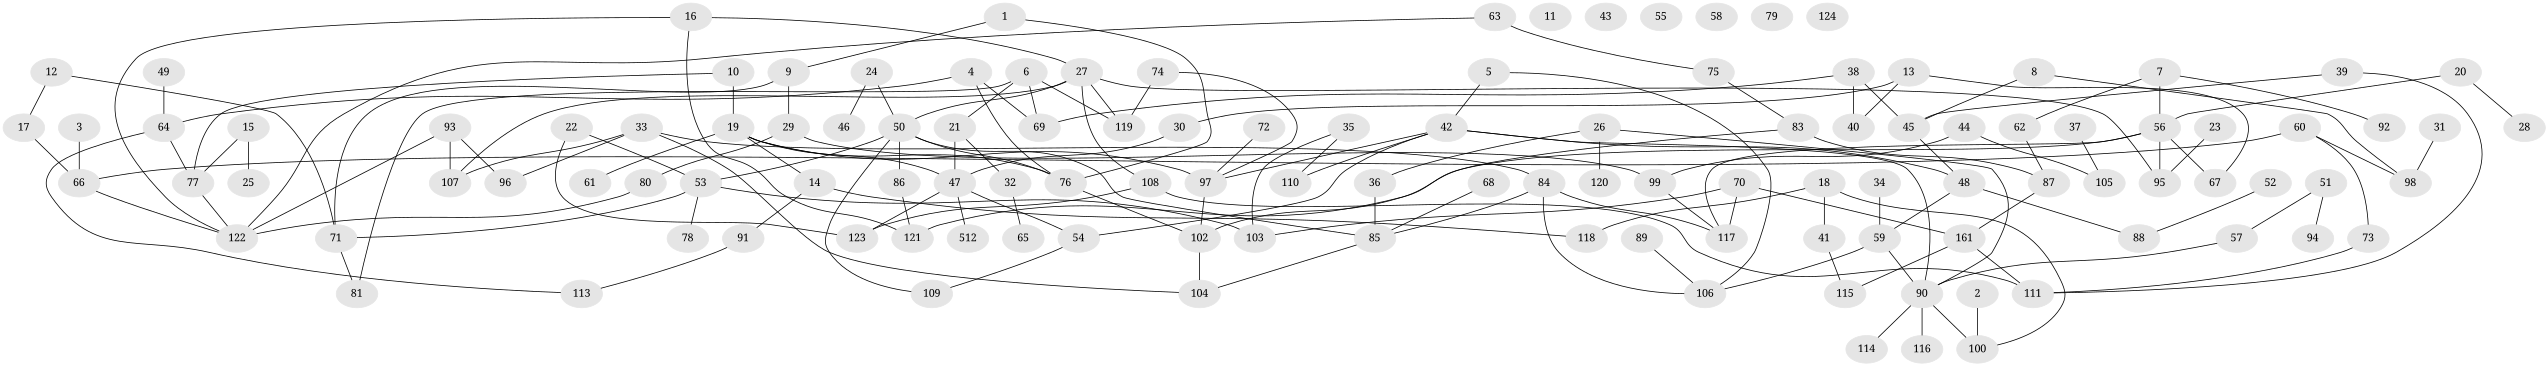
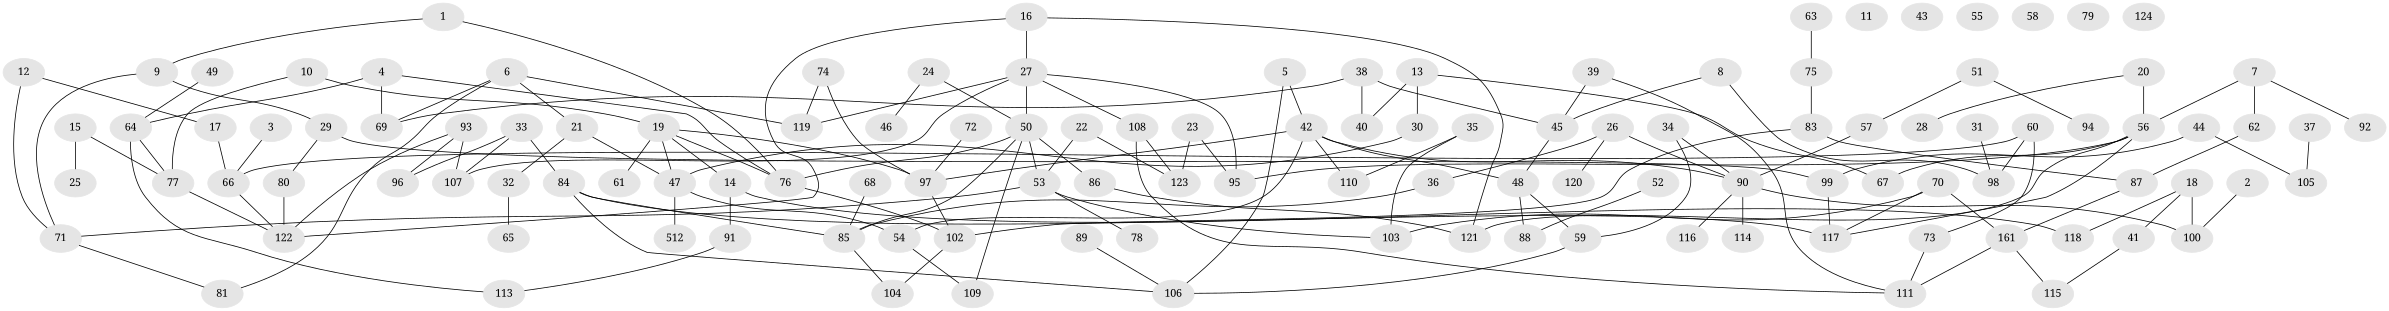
(830, 47) -> none
(911, 208) -> (1187, 151)
(1899, 263) -> (1702, 153)
(899, 269) -> none
